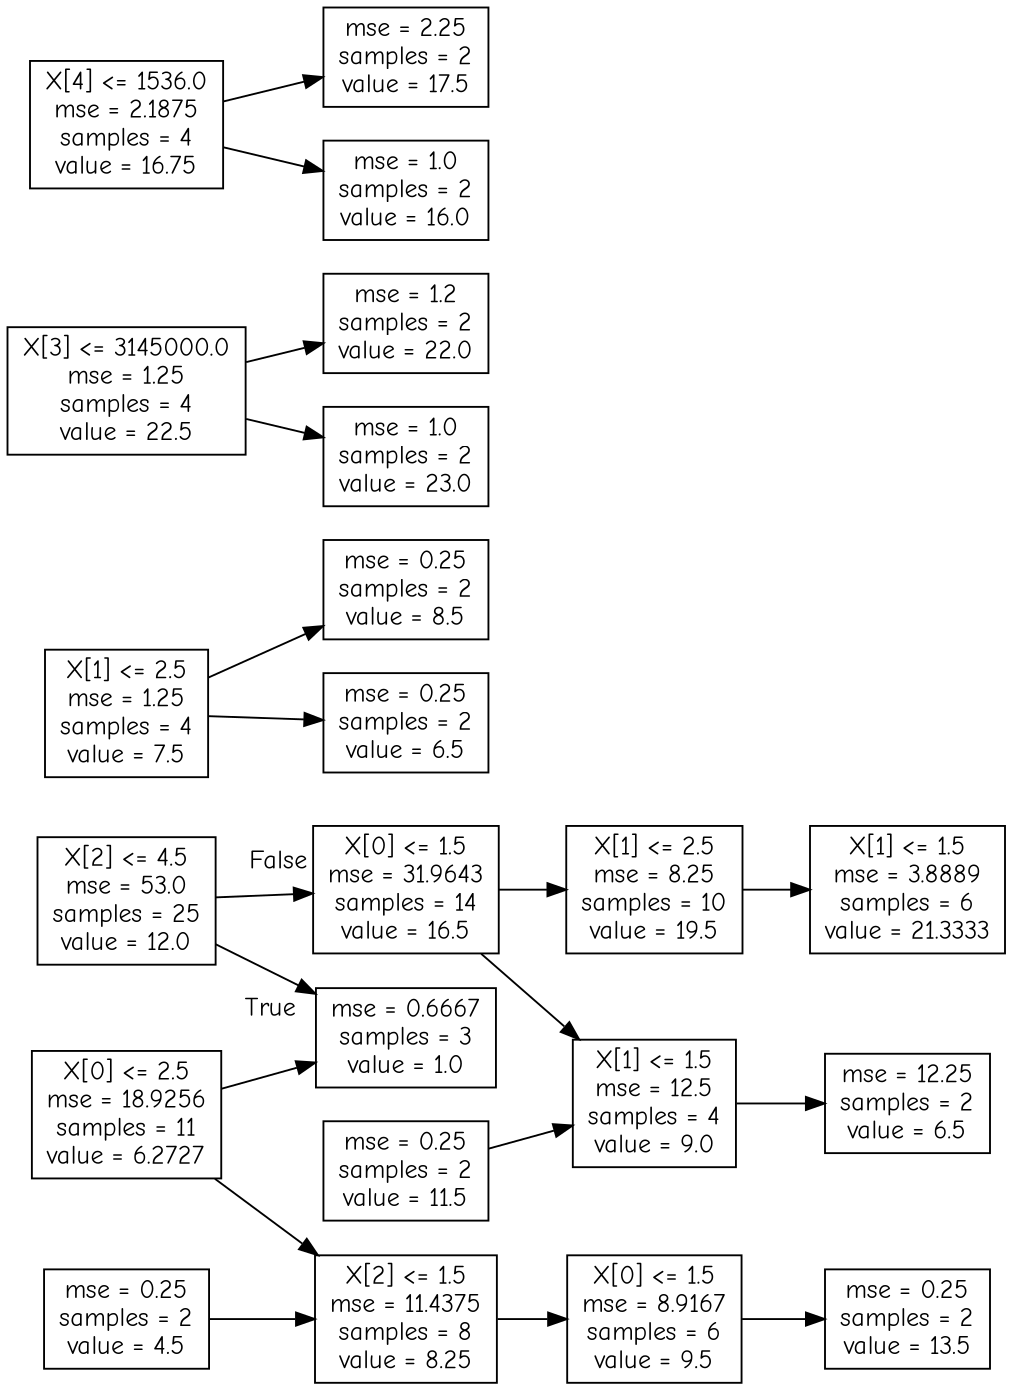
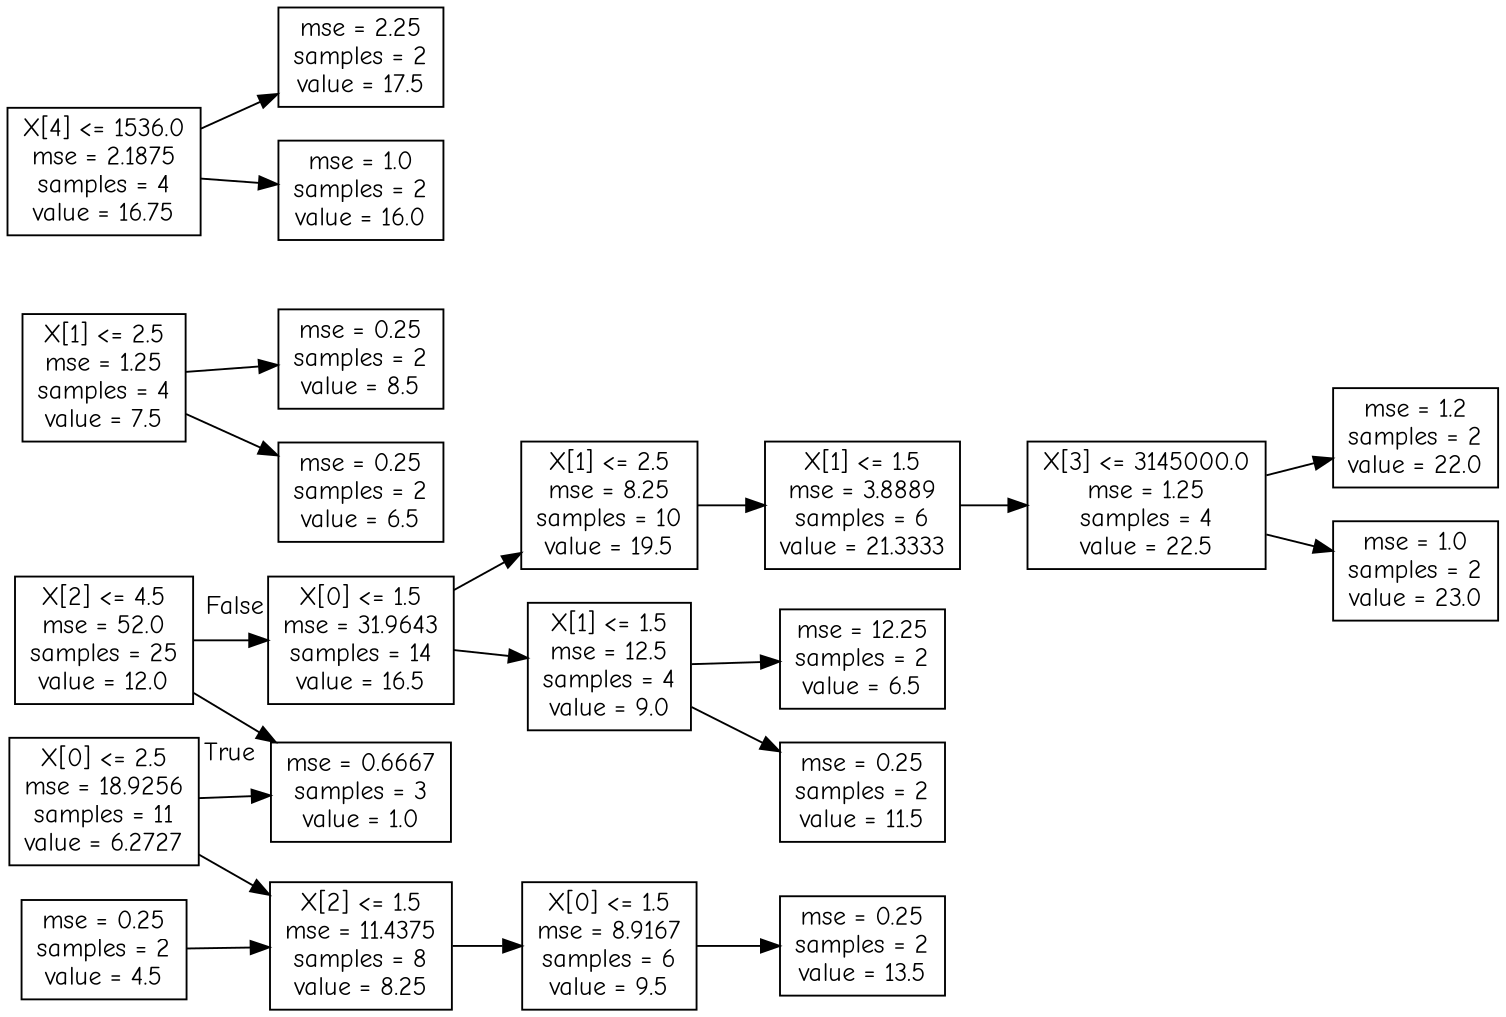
none -> (984, 505)
(127, 901) -> (104, 640)
(521, 1140) -> (727, 725)
